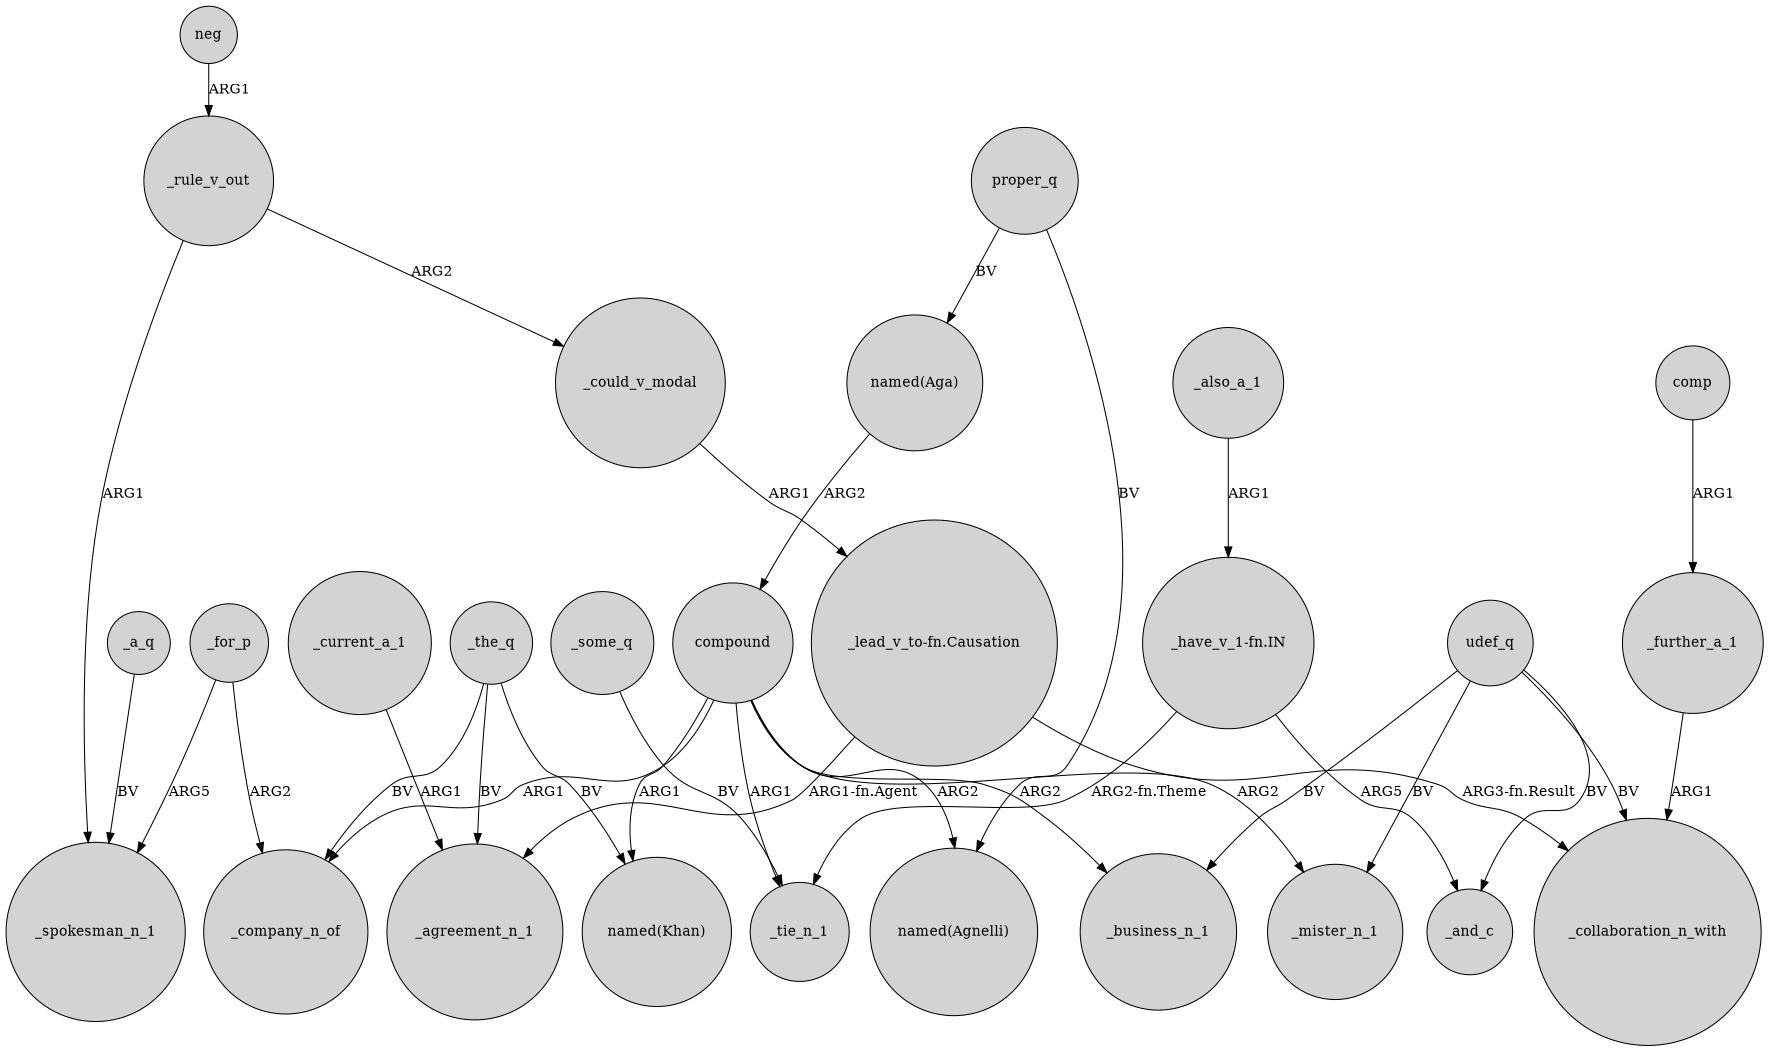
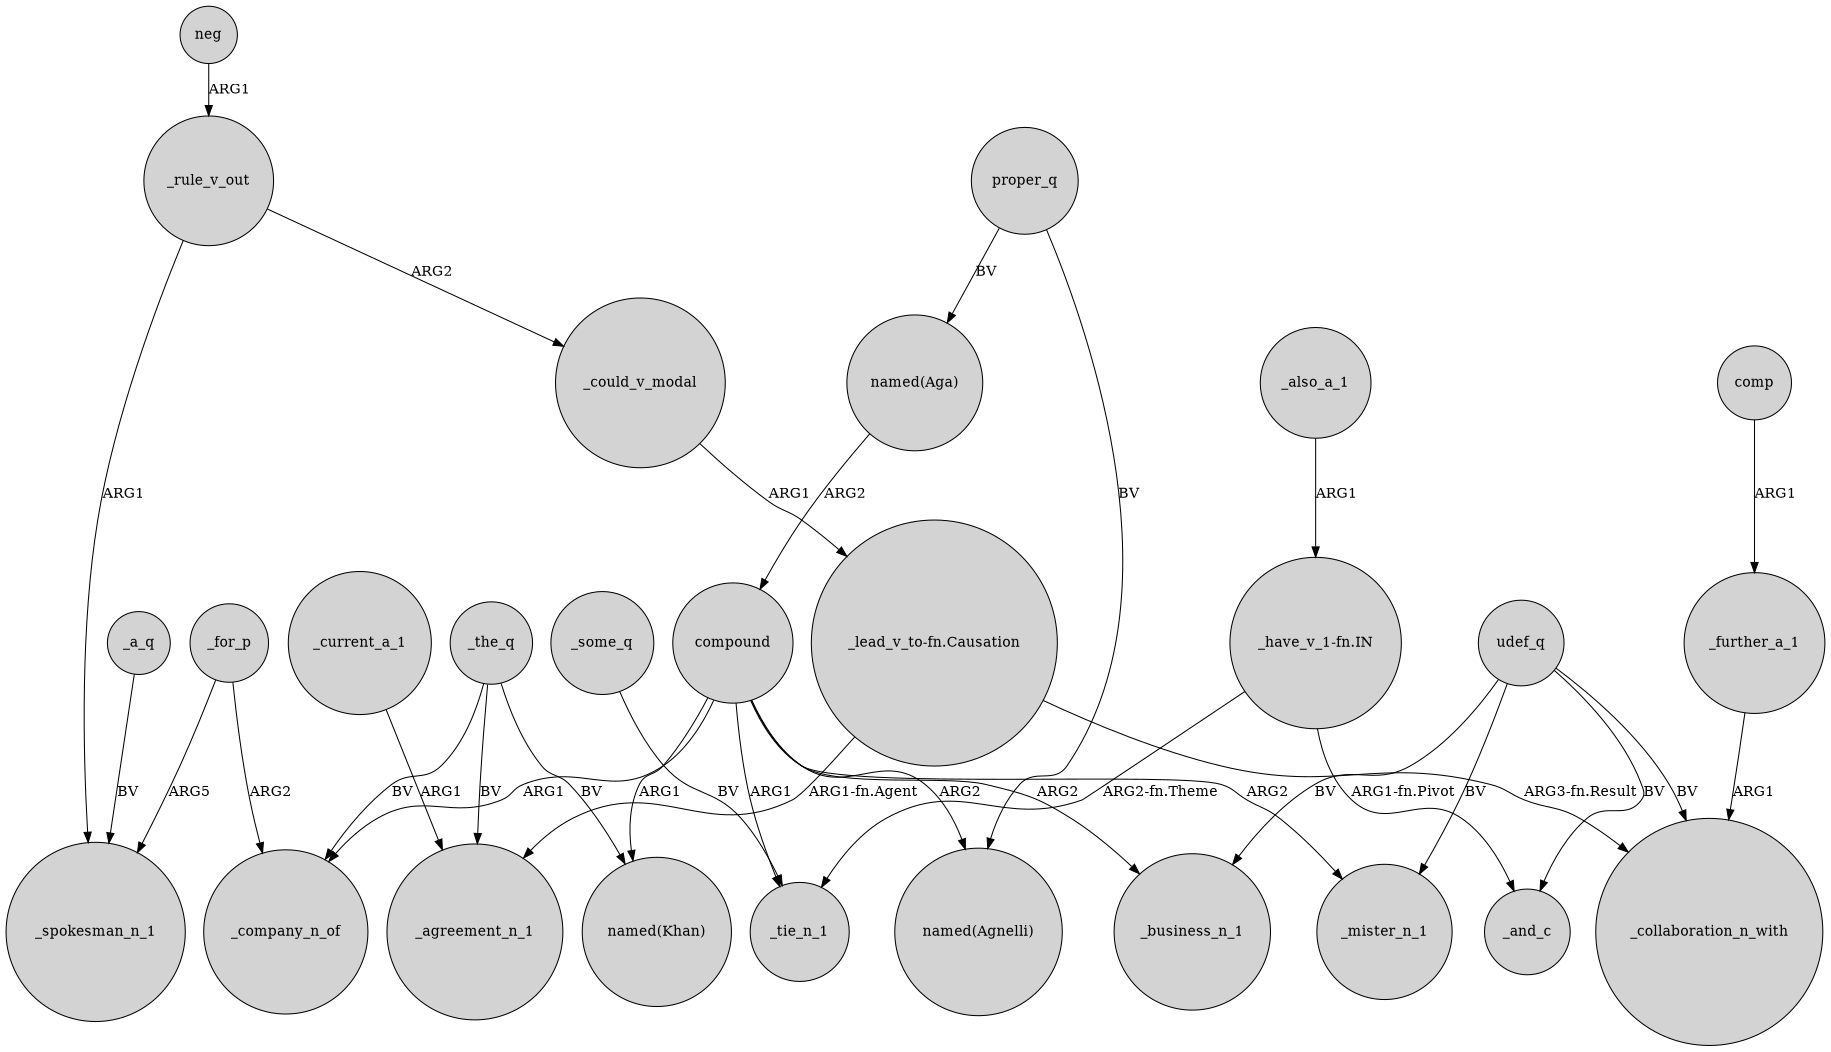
(1382, 792) -> (1404, 792)
